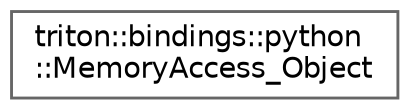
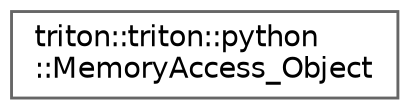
(205, 55) -> (205, 55)
